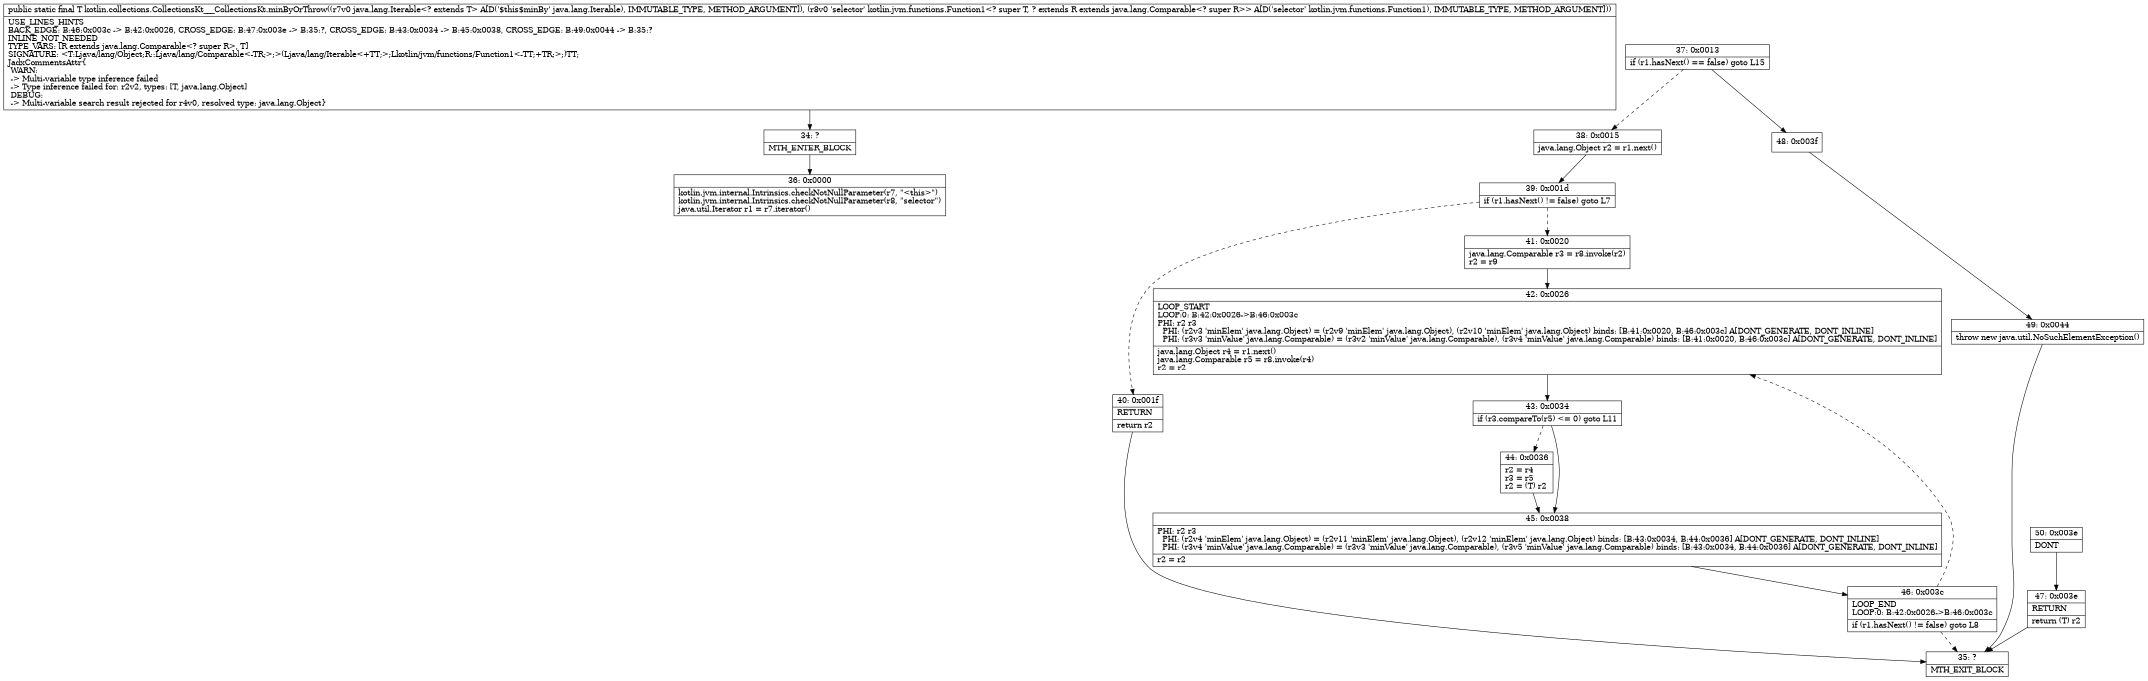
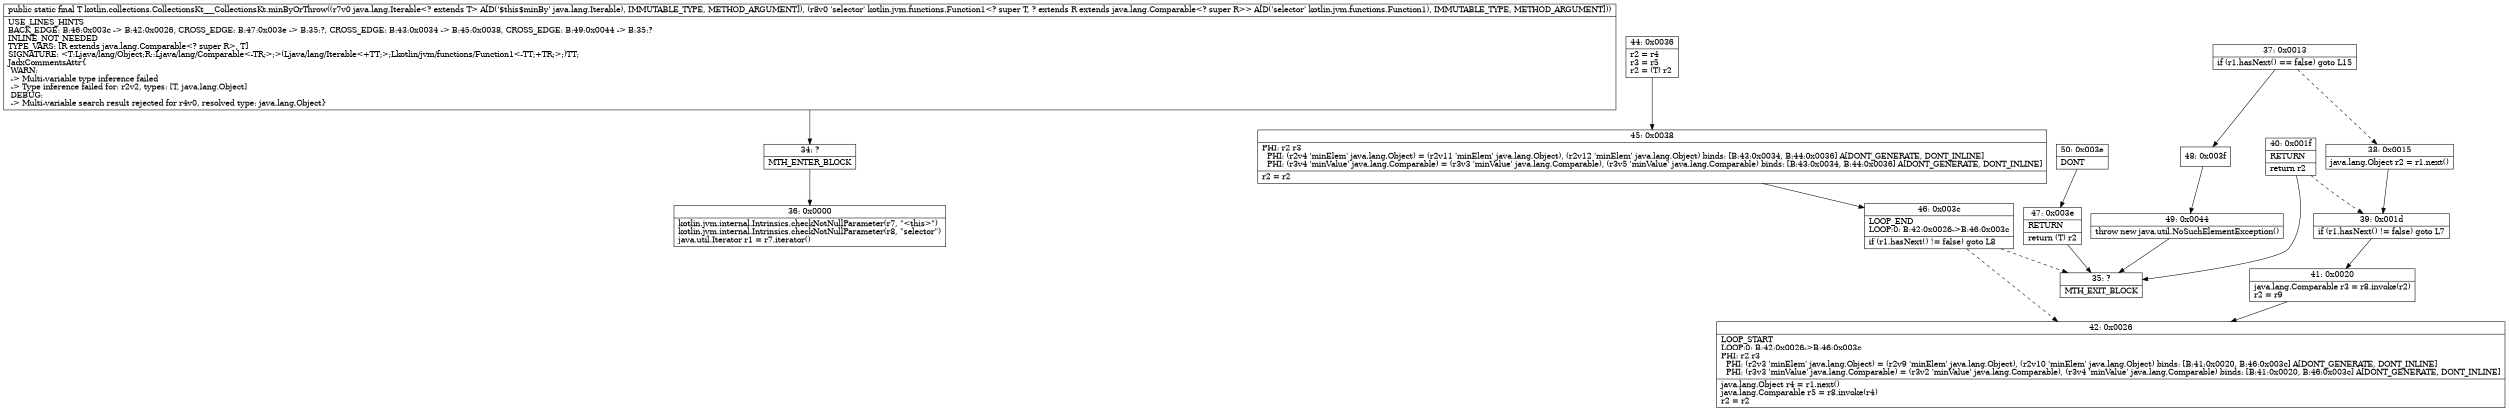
(1547, 219) -> (2361, 252)
(1257, 239) -> (2334, 194)
(1547, 413) -> none
